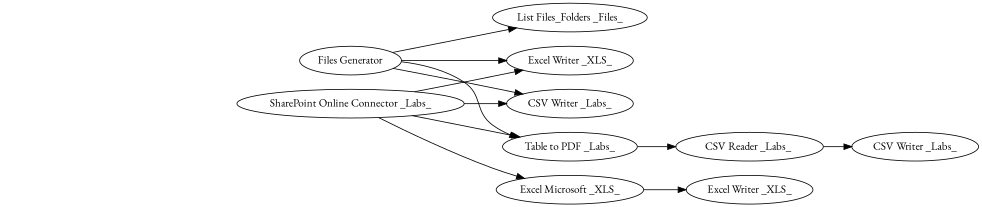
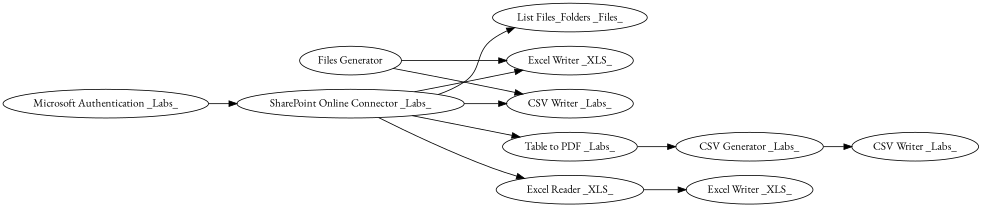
(451, 41) -> (477, 67)
(471, 89) -> none
none -> (106, 104)
(750, 147) -> (750, 147)
(570, 190) -> (570, 190)
